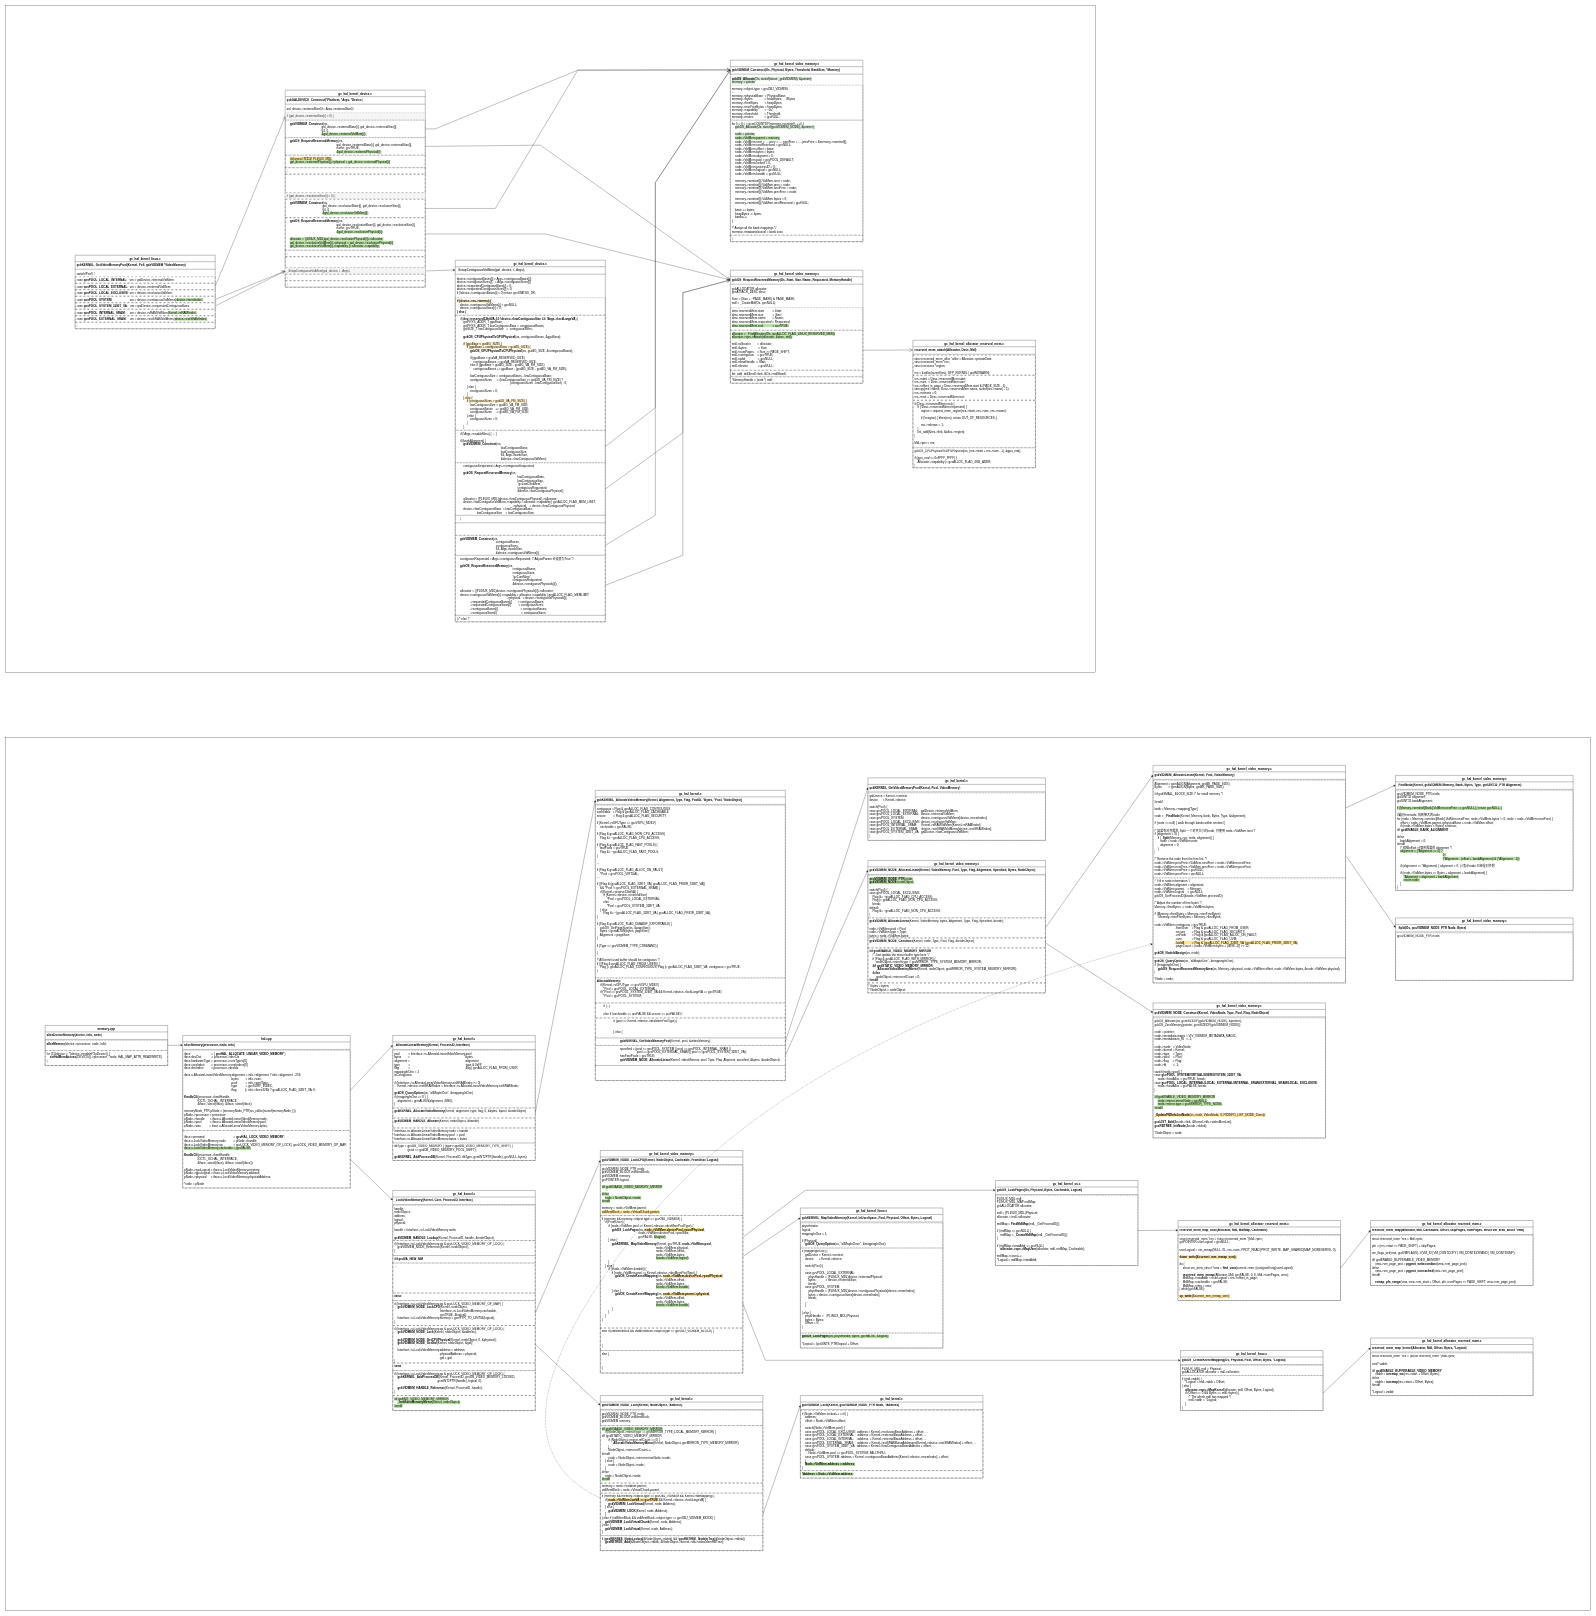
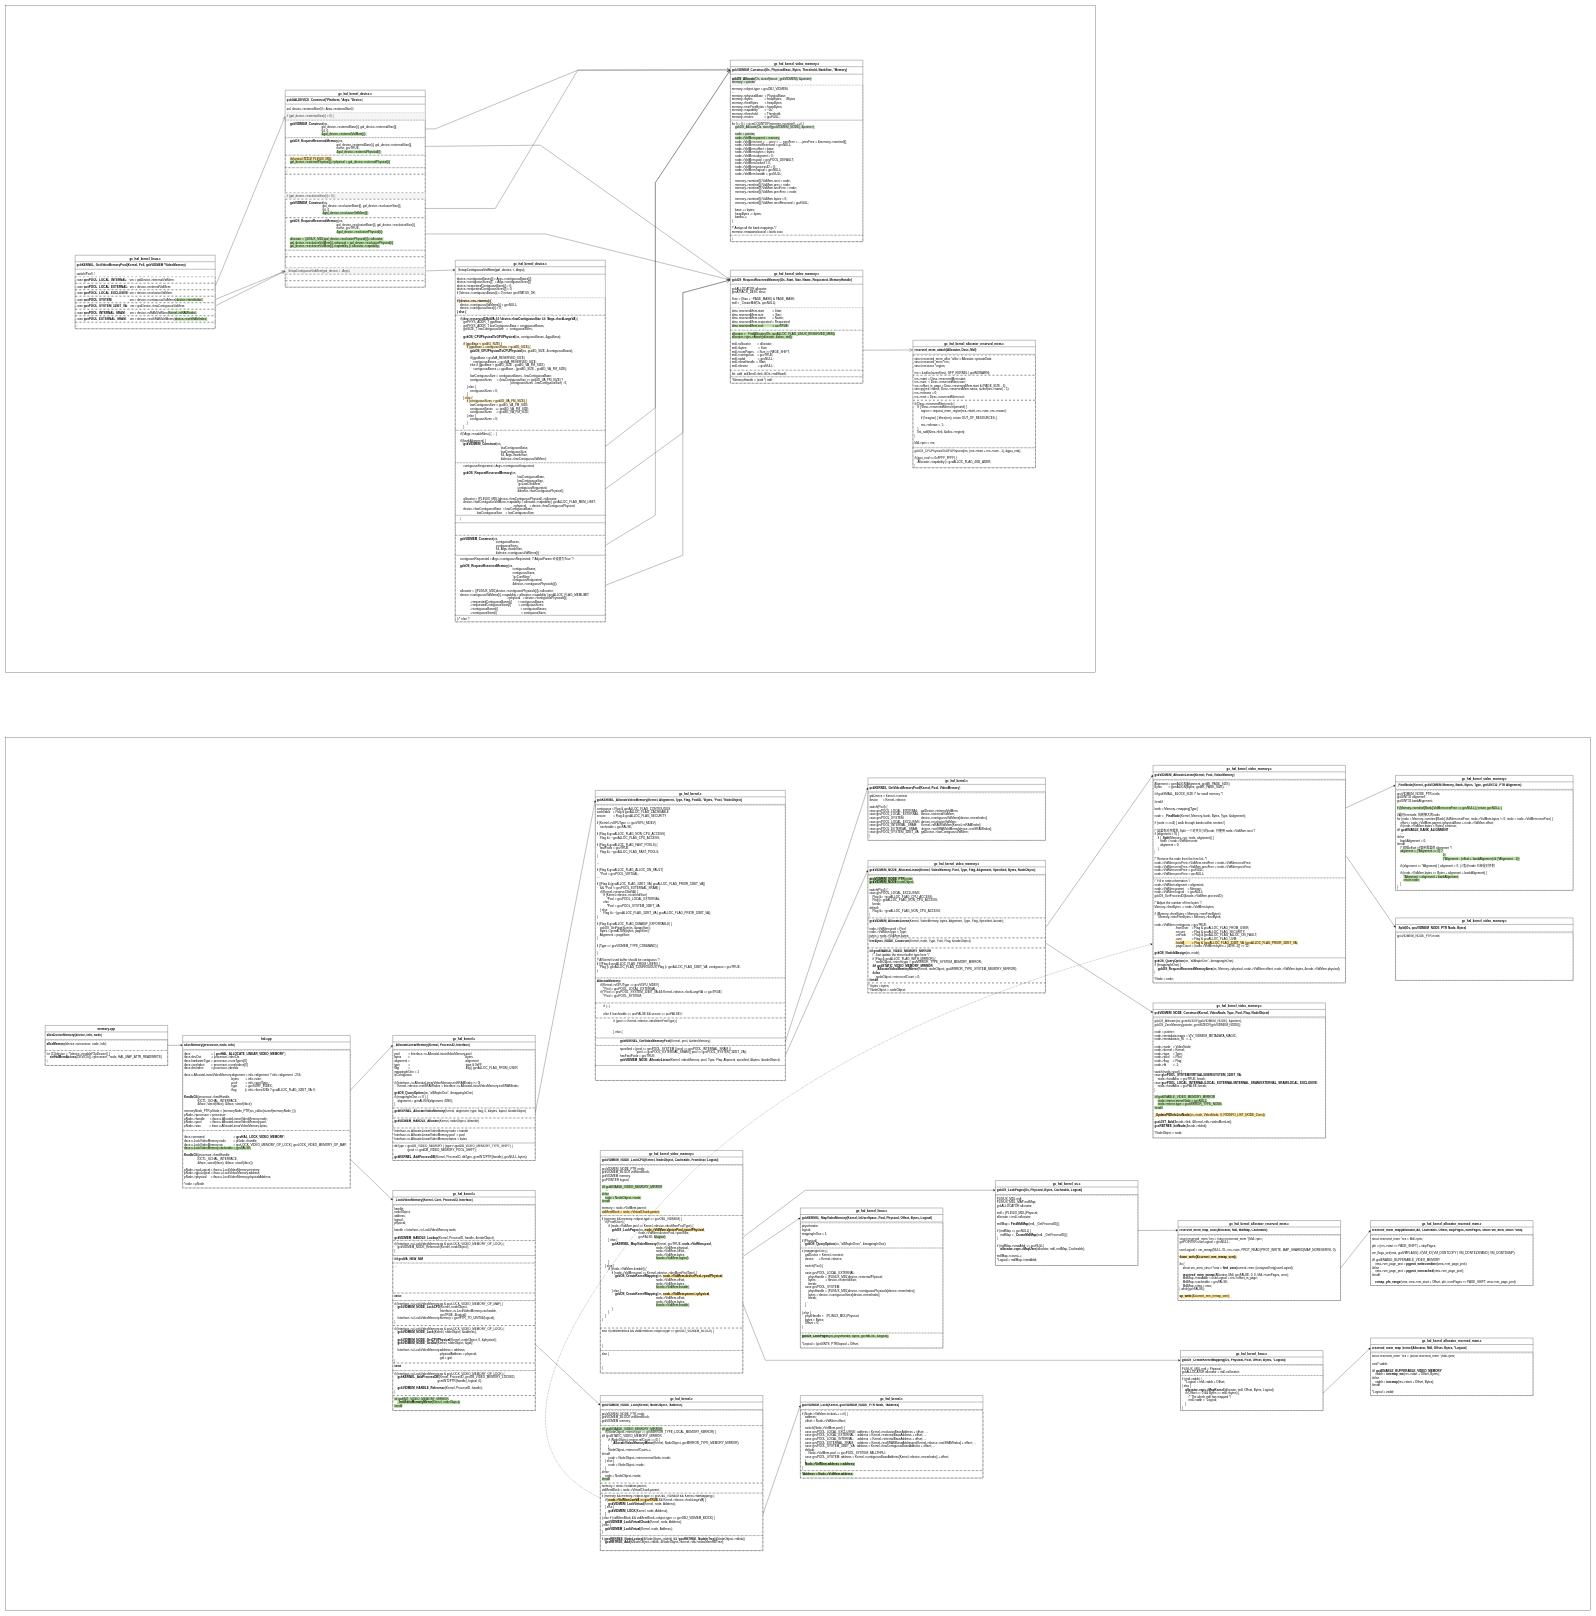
(785, 70) -> (788, 70)
(134, 306) -> (129, 306)
(922, 941) -> (922, 941)
(1448, 1230) -> (1448, 1230)
(567, 1237) -> none
